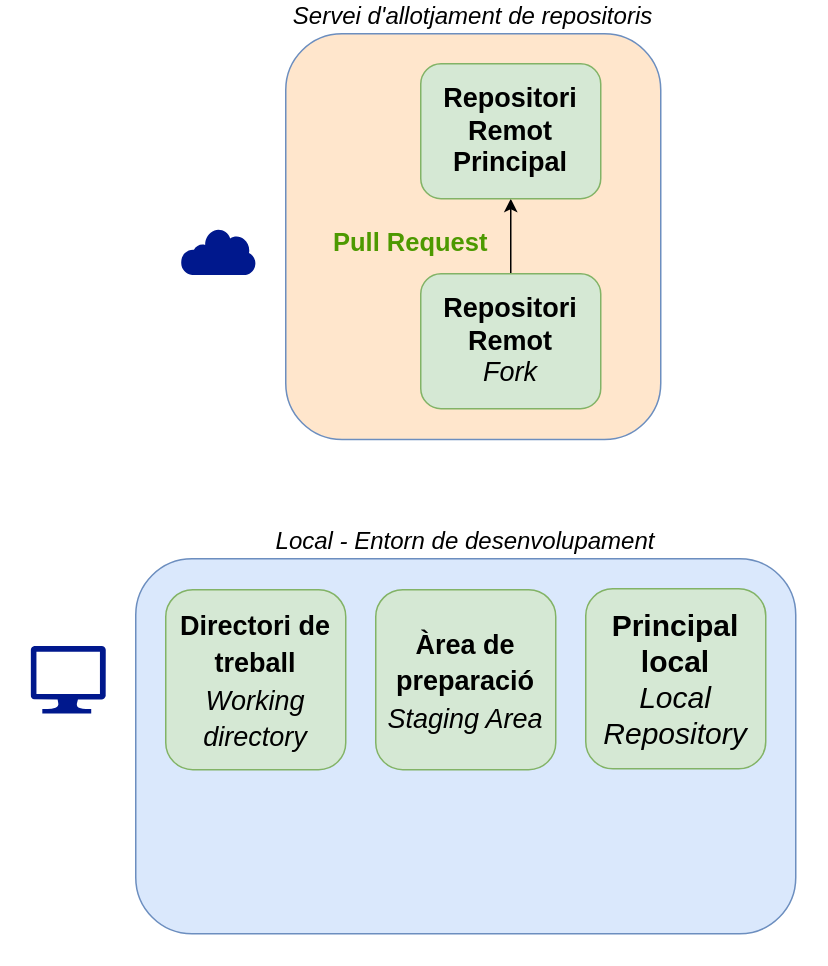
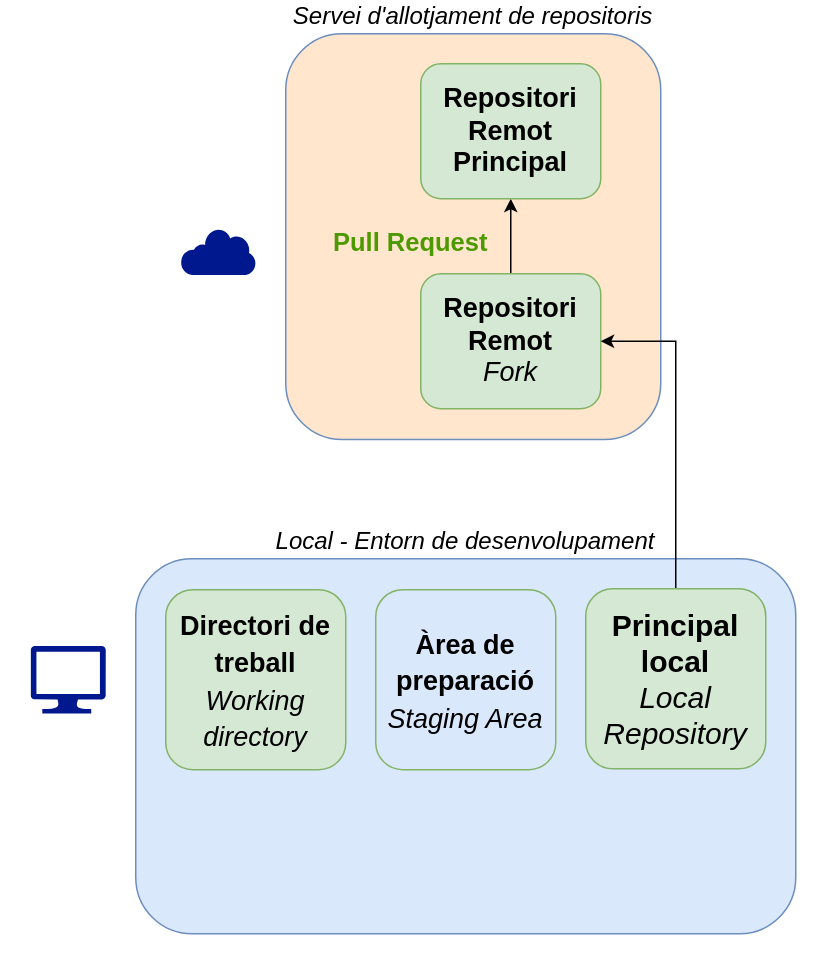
none -> (676, 432)
(466, 680) -> (466, 680)
